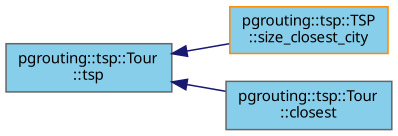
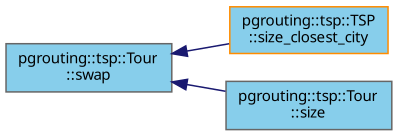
(89, 68) -> (89, 68)
(309, 105) -> (309, 105)
